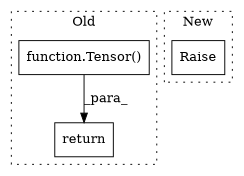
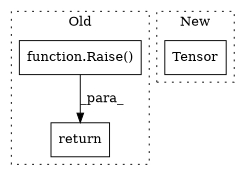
(84, 58) -> (80, 58)
(198, 58) -> (196, 58)
